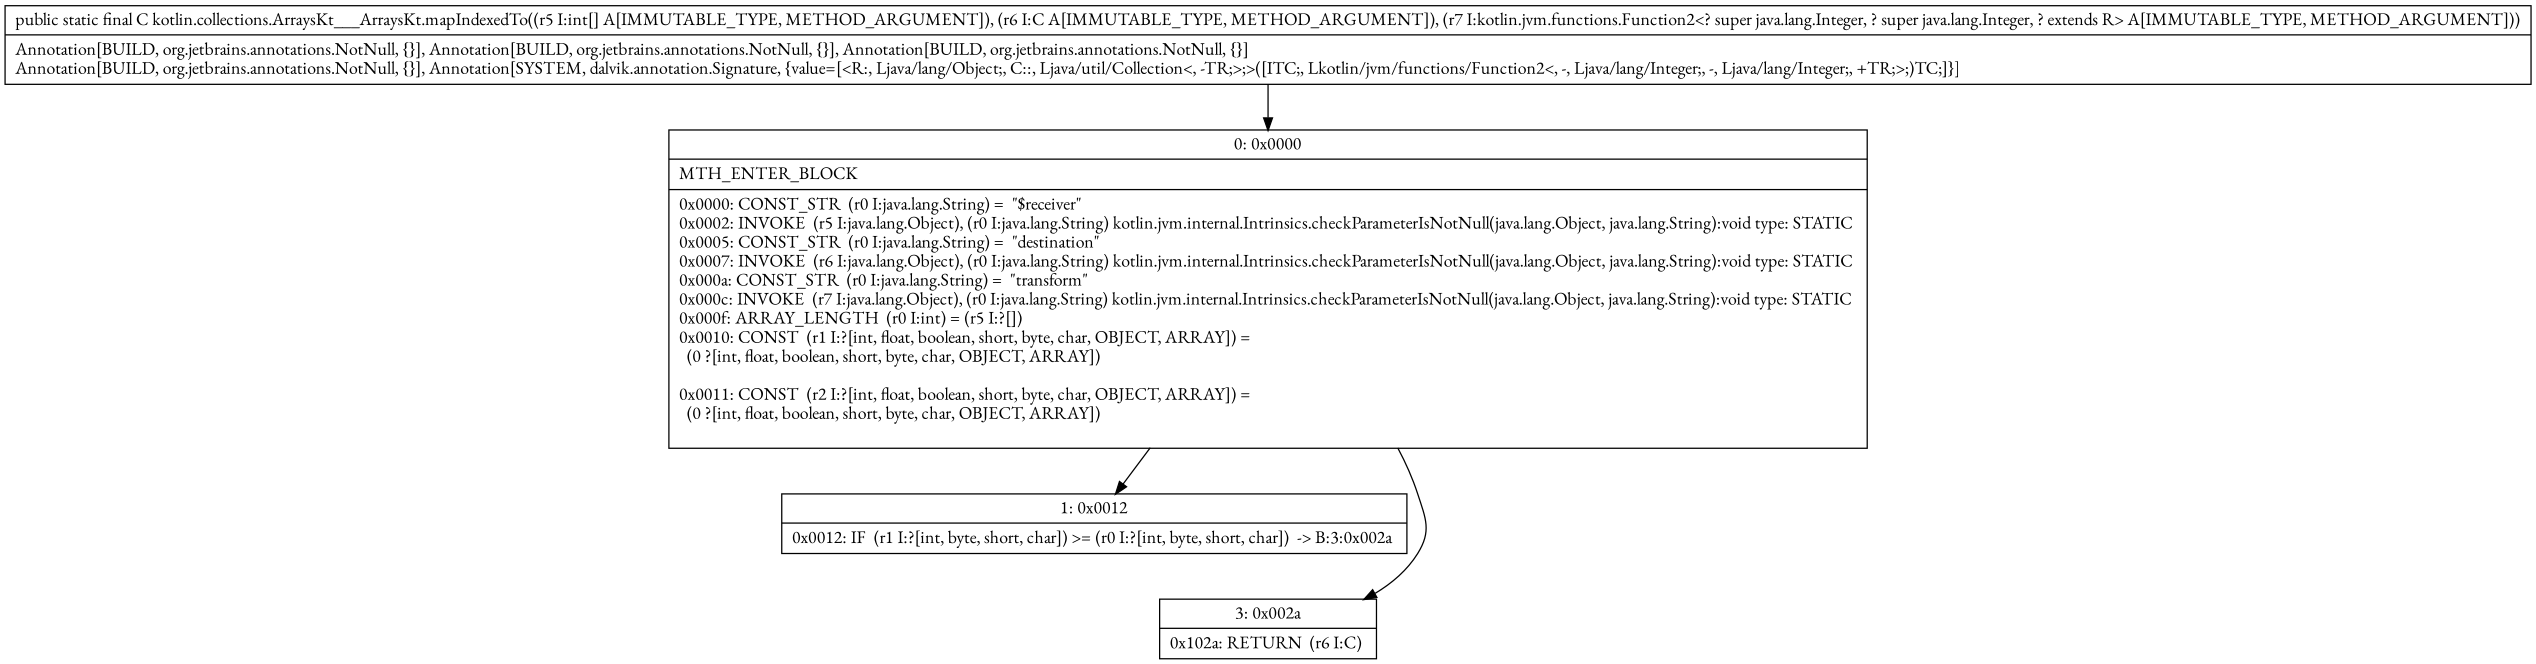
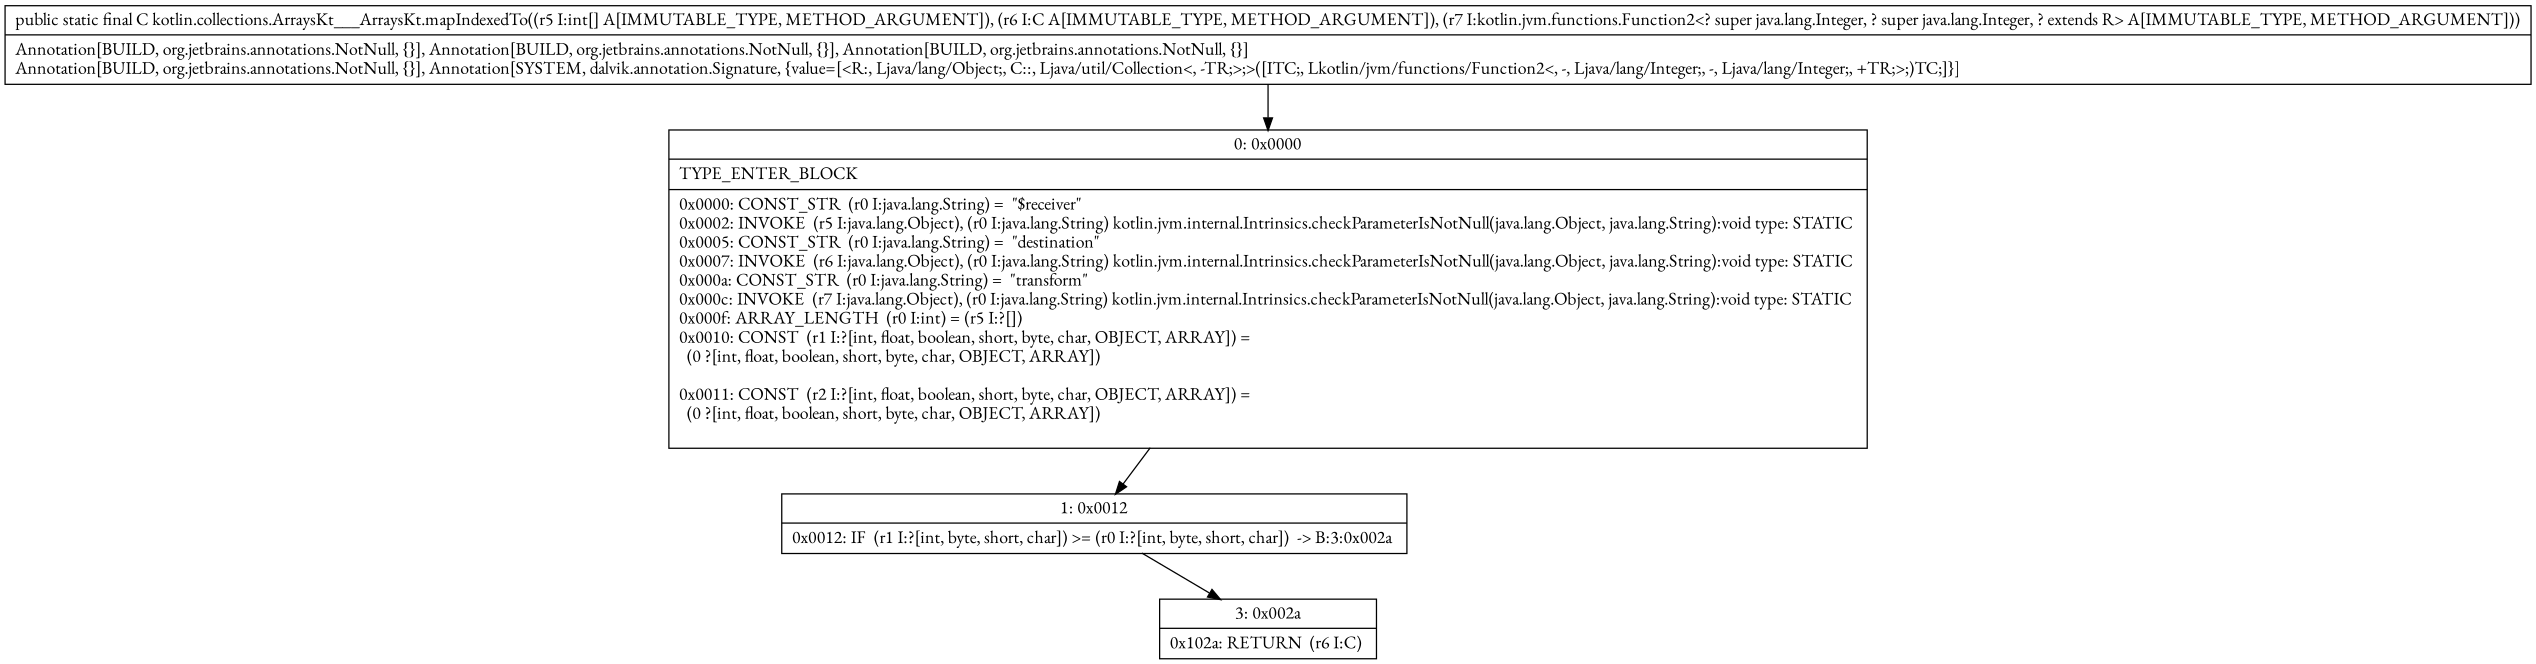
(769, 174) -> (769, 174)
(1426, 528) -> (1176, 573)
